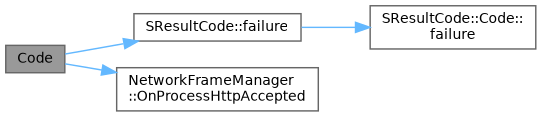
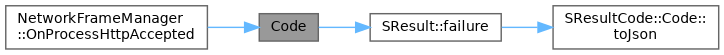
(217, 27) -> (436, 27)
(453, 27) -> (636, 27)
(84, 67) -> (226, 27)
